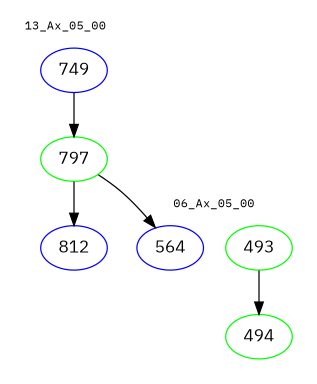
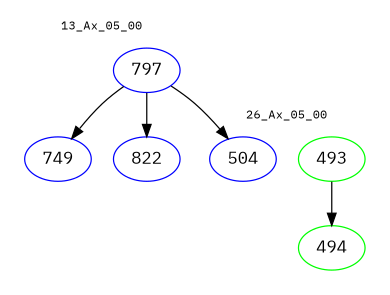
(74, 109) -> (100, 106)
(74, 159) -> (147, 70)
(215, 204) -> (287, 115)
(74, 248) -> (147, 159)
(170, 248) -> (243, 159)
